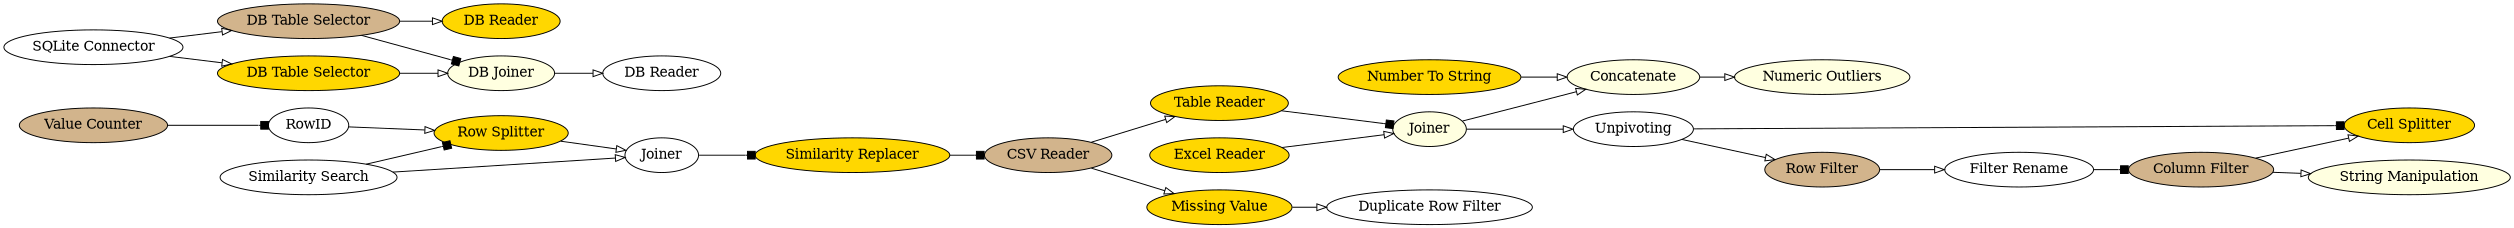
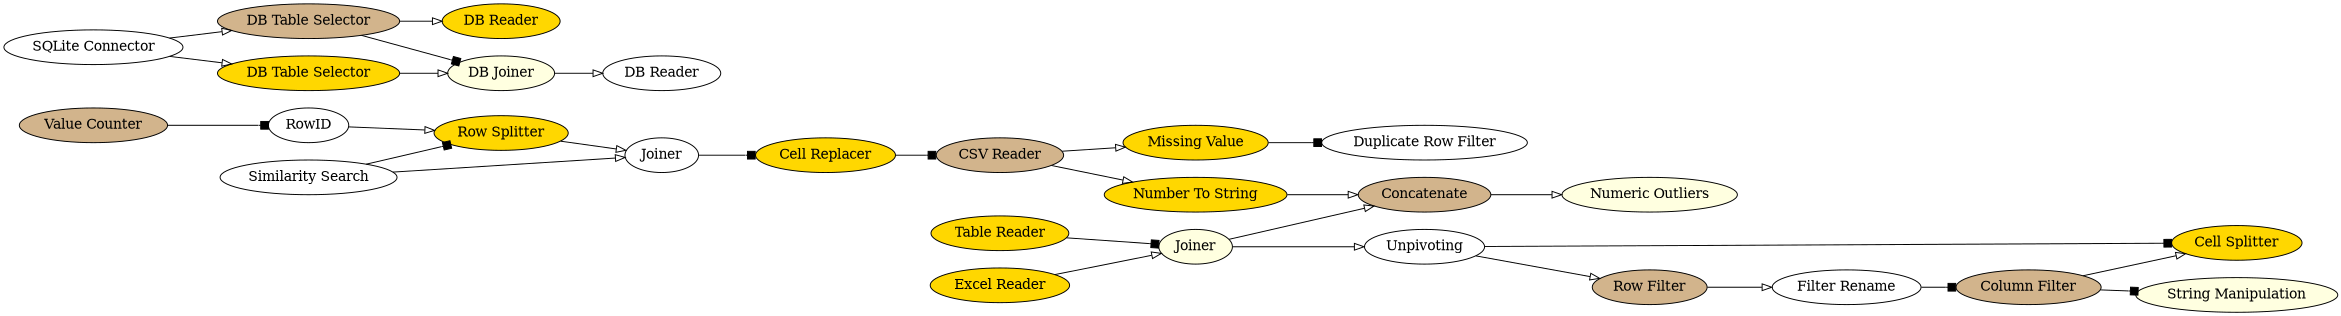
(1633, 77) -> (1425, 195)
(1129, 131) -> (1087, 173)
(852, 155) -> (826, 155)
(2287, 173) -> (2114, 290)
(1305, 207) -> (1290, 143)
